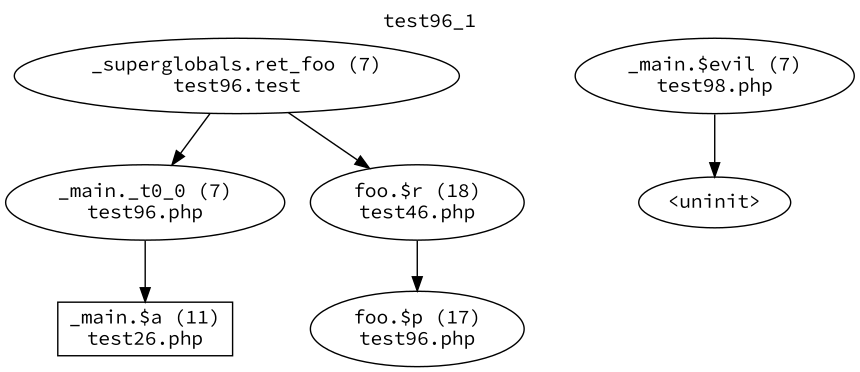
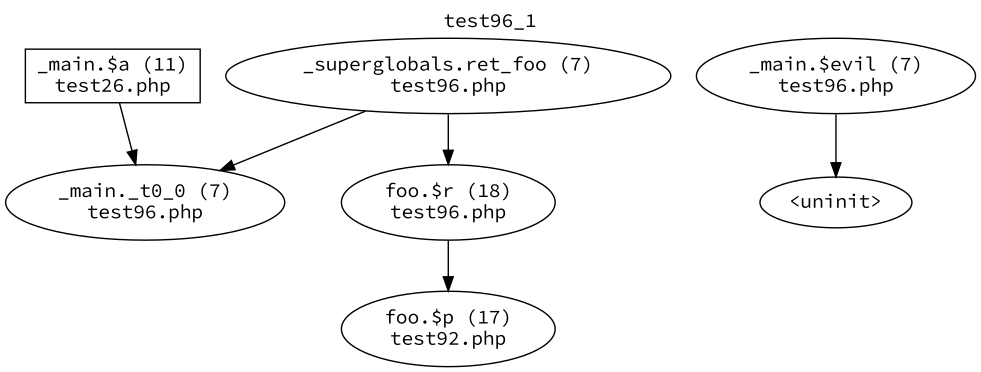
(237, 76) -> (448, 76)
(715, 76) -> (836, 76)
(417, 202) -> (448, 202)
(145, 264) -> (126, 127)
(417, 329) -> (448, 329)
